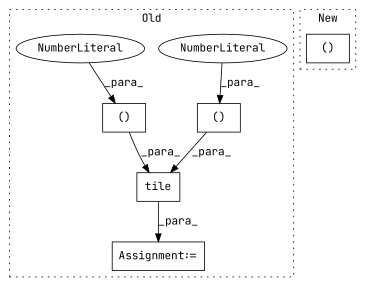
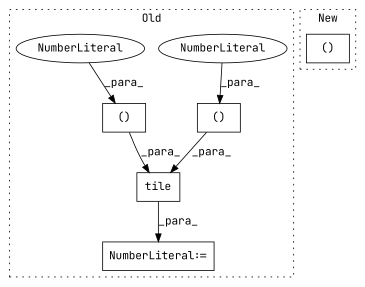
(158, 256) -> (158, 256)
